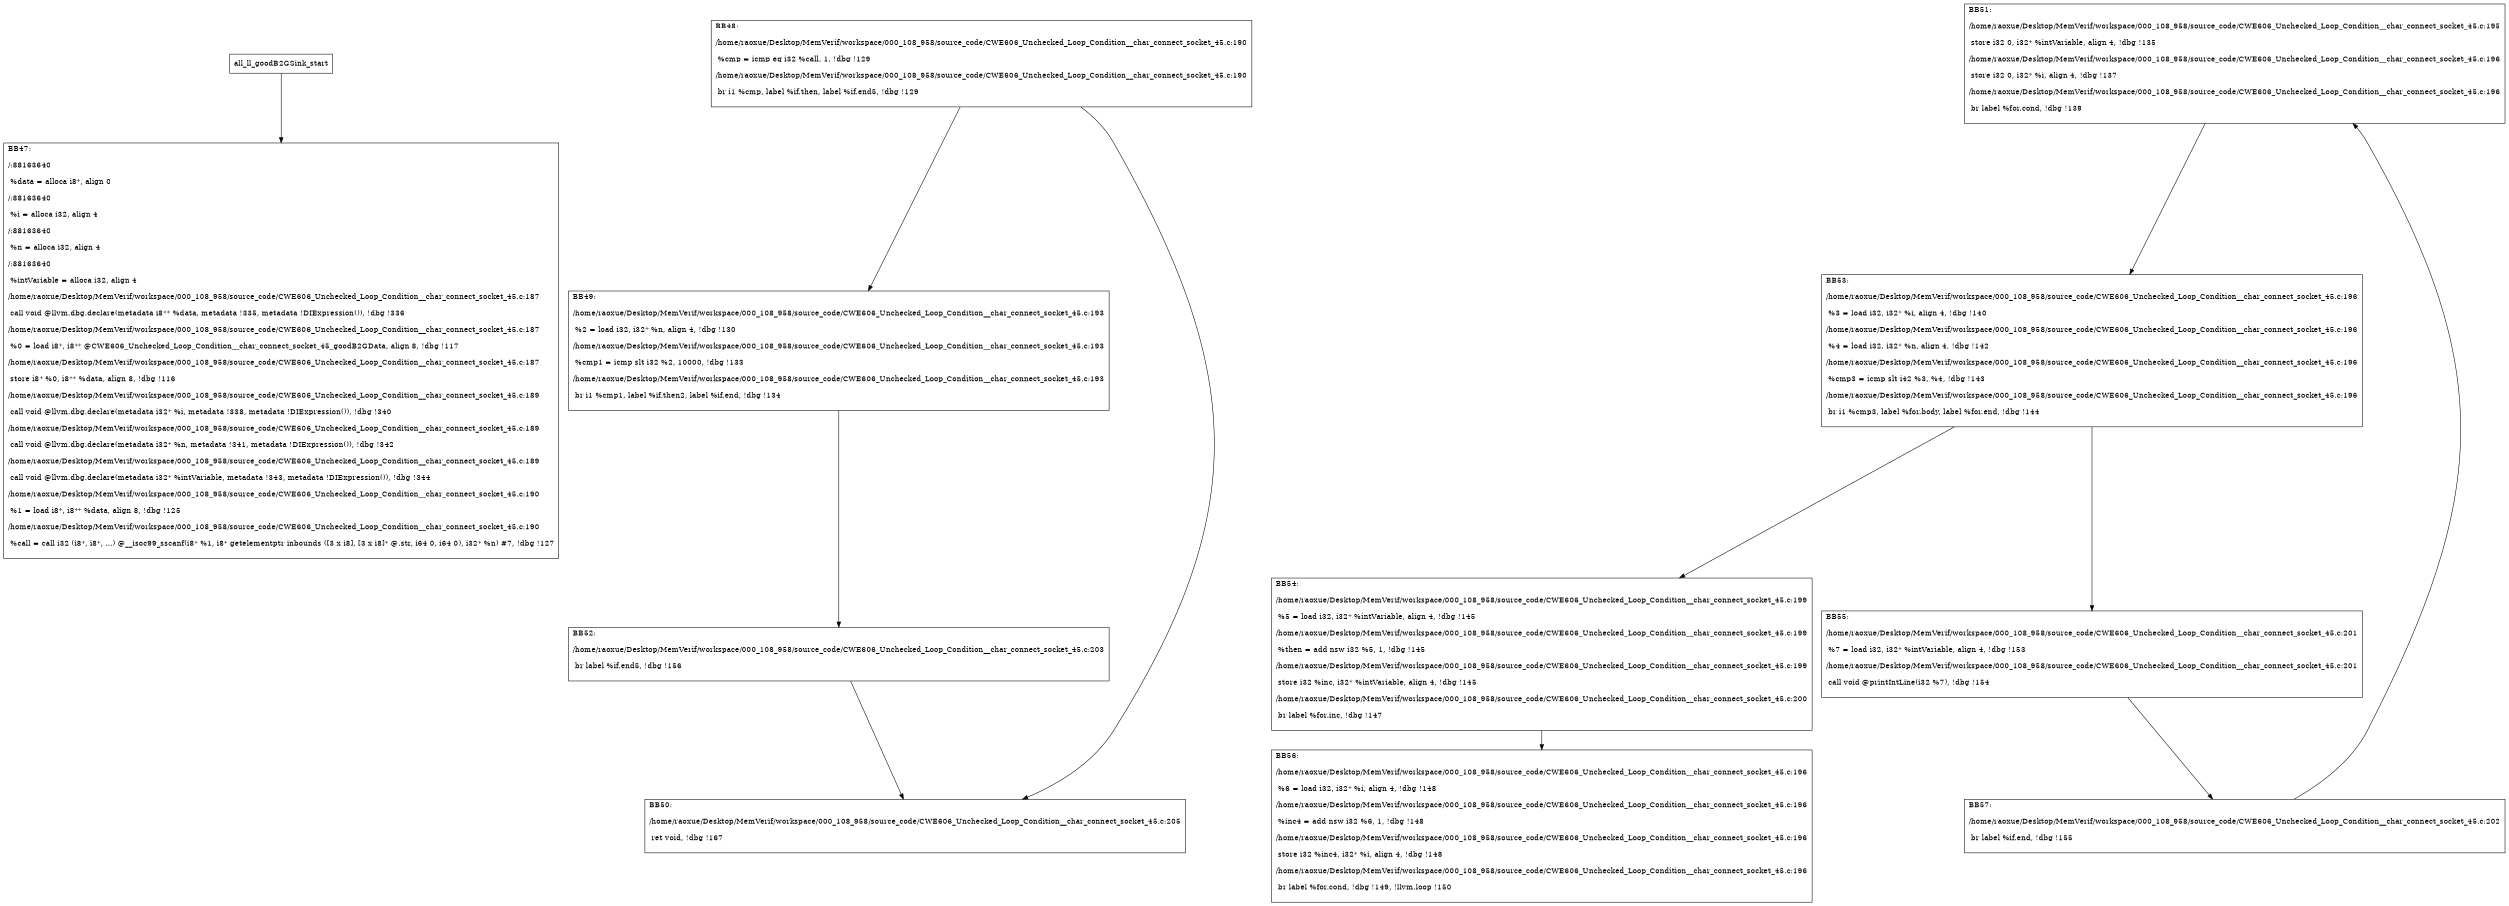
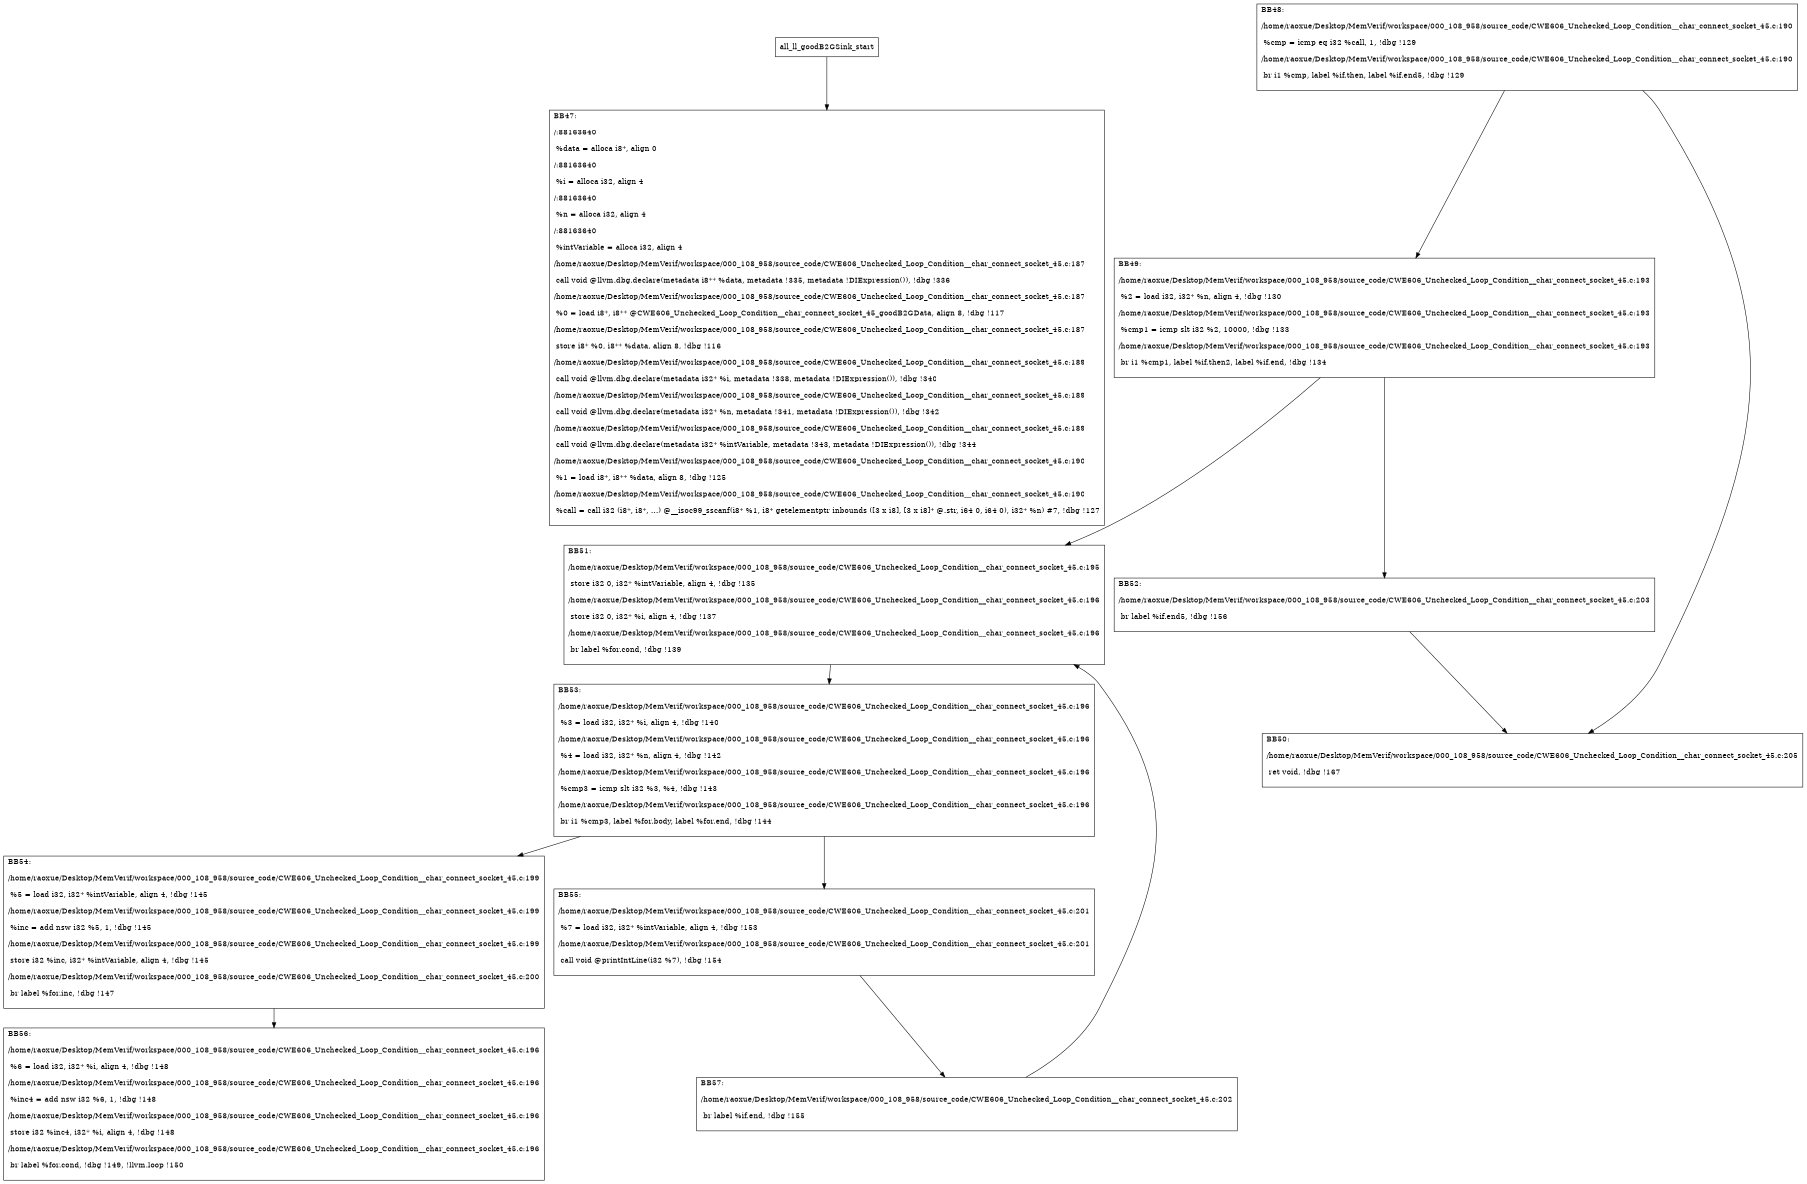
(1906, 379) -> (638, 789)
none -> (1202, 470)
(1351, 650) -> (80, 928)
